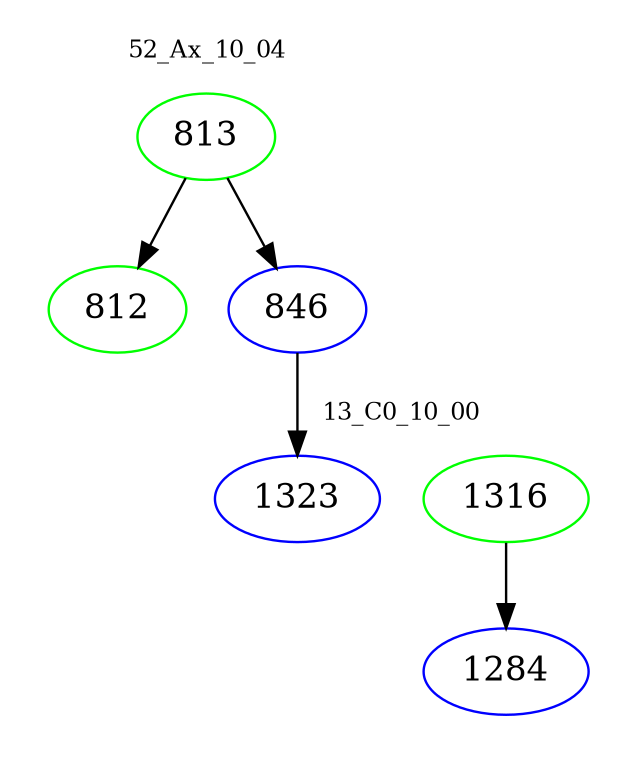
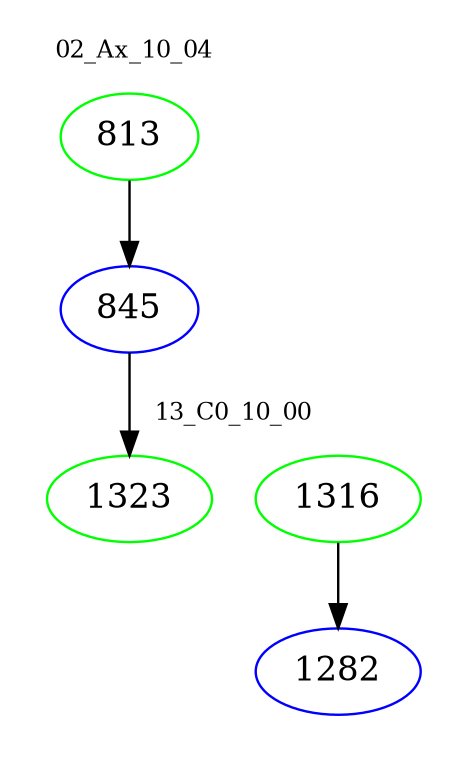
(207, 52) -> (134, 52)
(118, 309) -> none
(297, 309) -> (130, 309)
(297, 499) -> (130, 499)
(506, 672) -> (338, 672)
